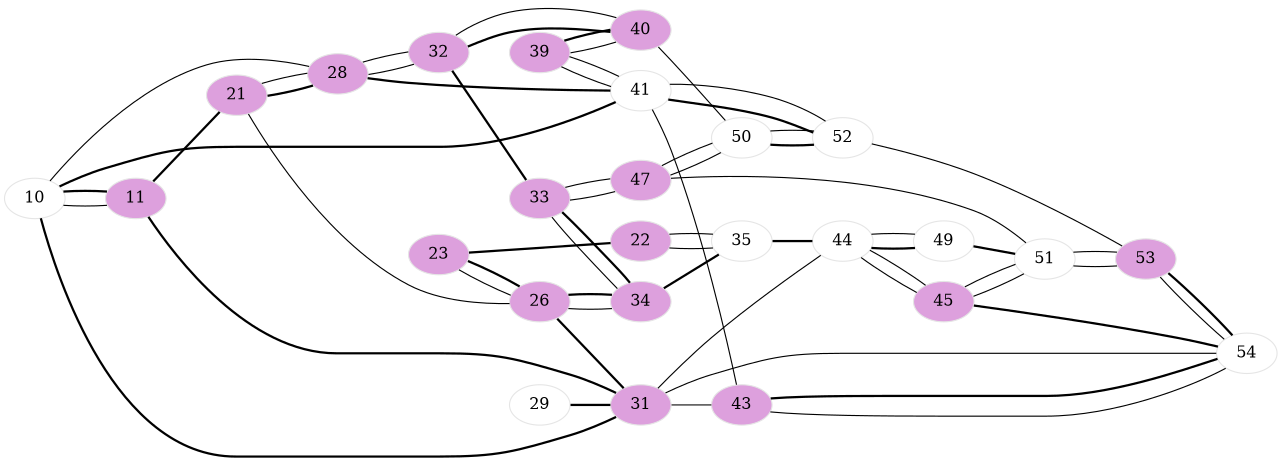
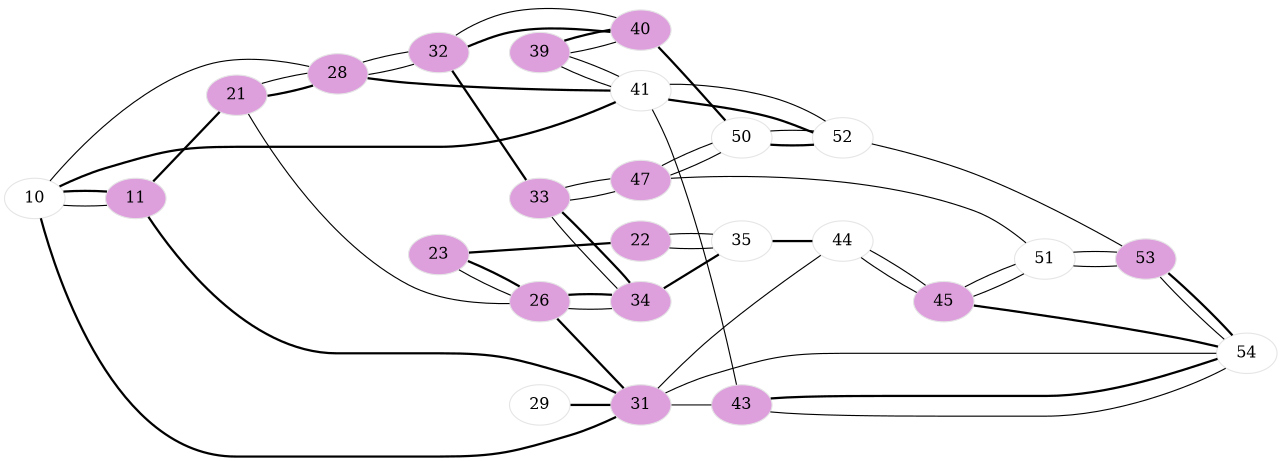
(686, 76) -> (686, 76)
(944, 241) -> none
